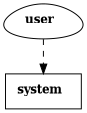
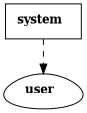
(43, 52) -> (43, 52)
